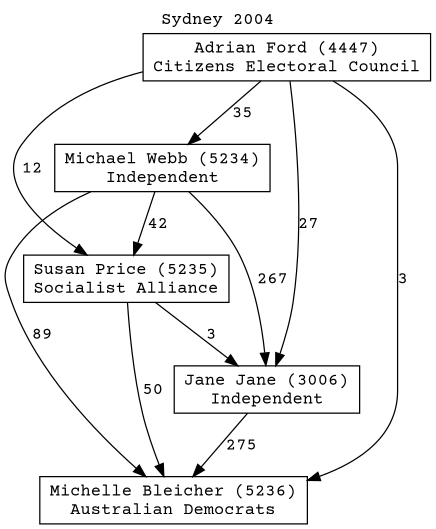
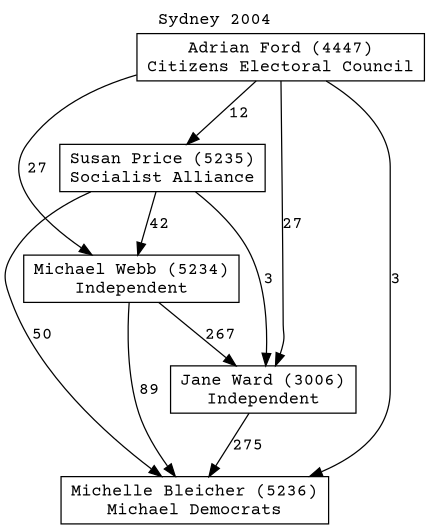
(243, 113) -> (37, 168)
(146, 217) -> (149, 217)
(267, 390) -> (263, 390)
(174, 500) -> (195, 500)
